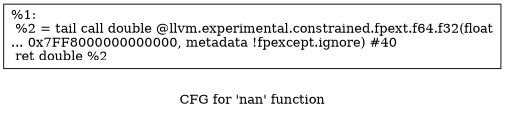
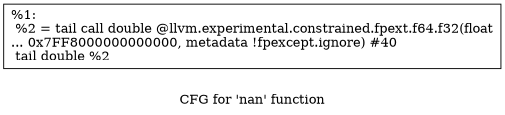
(60, 57) -> (61, 57)
